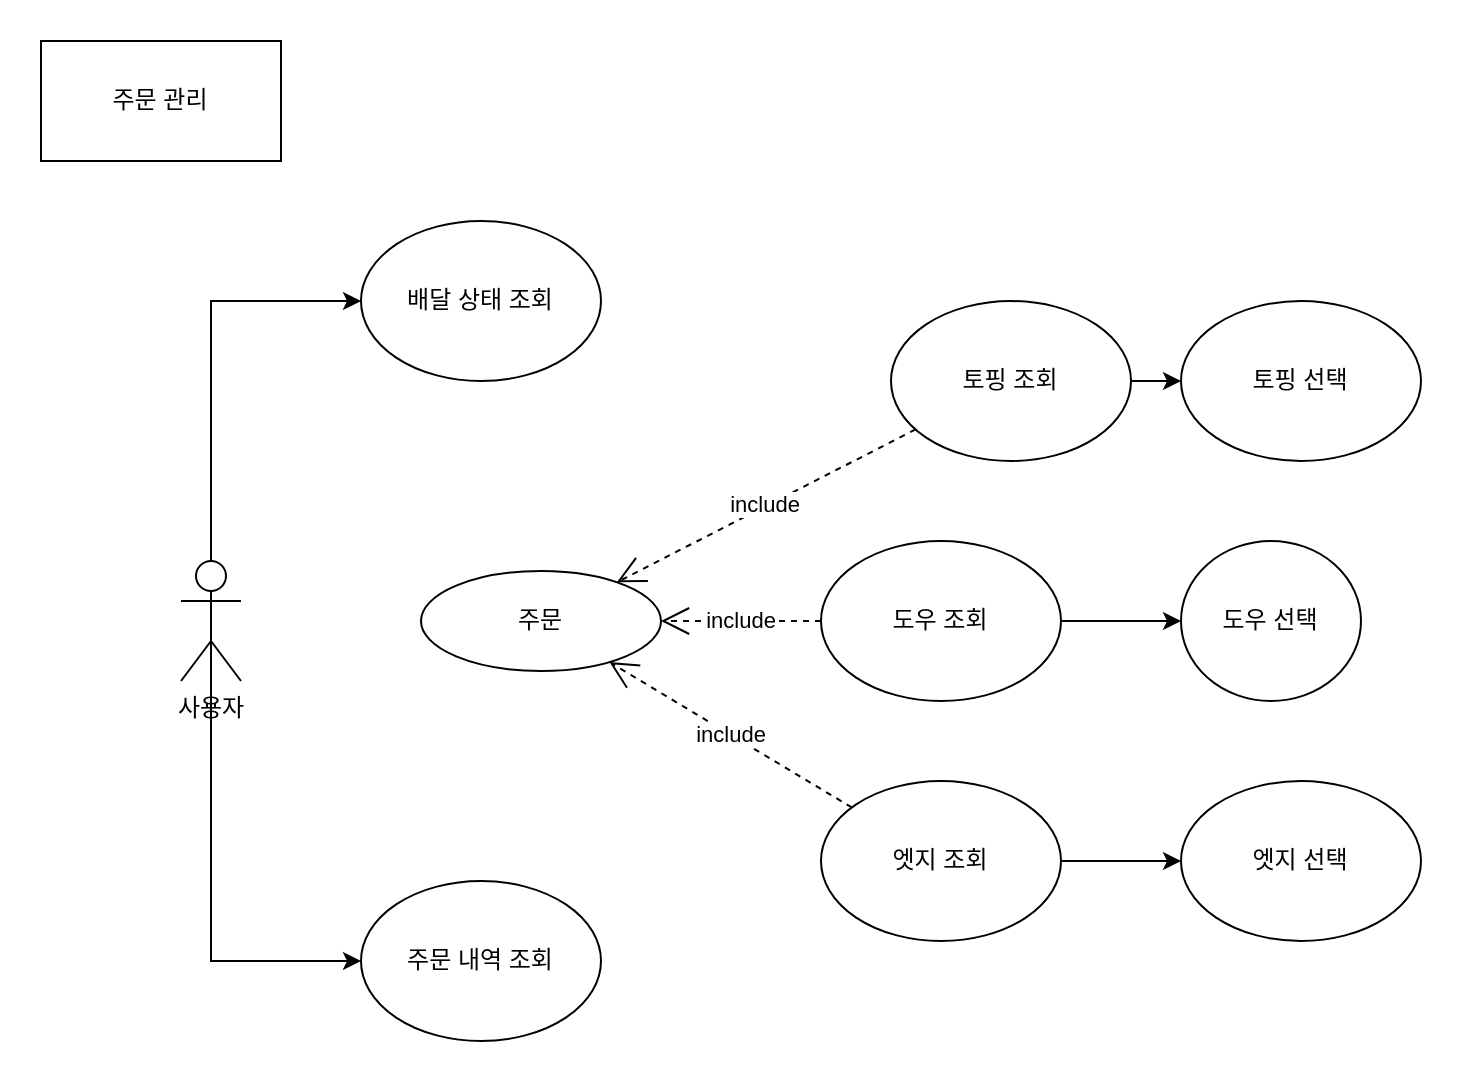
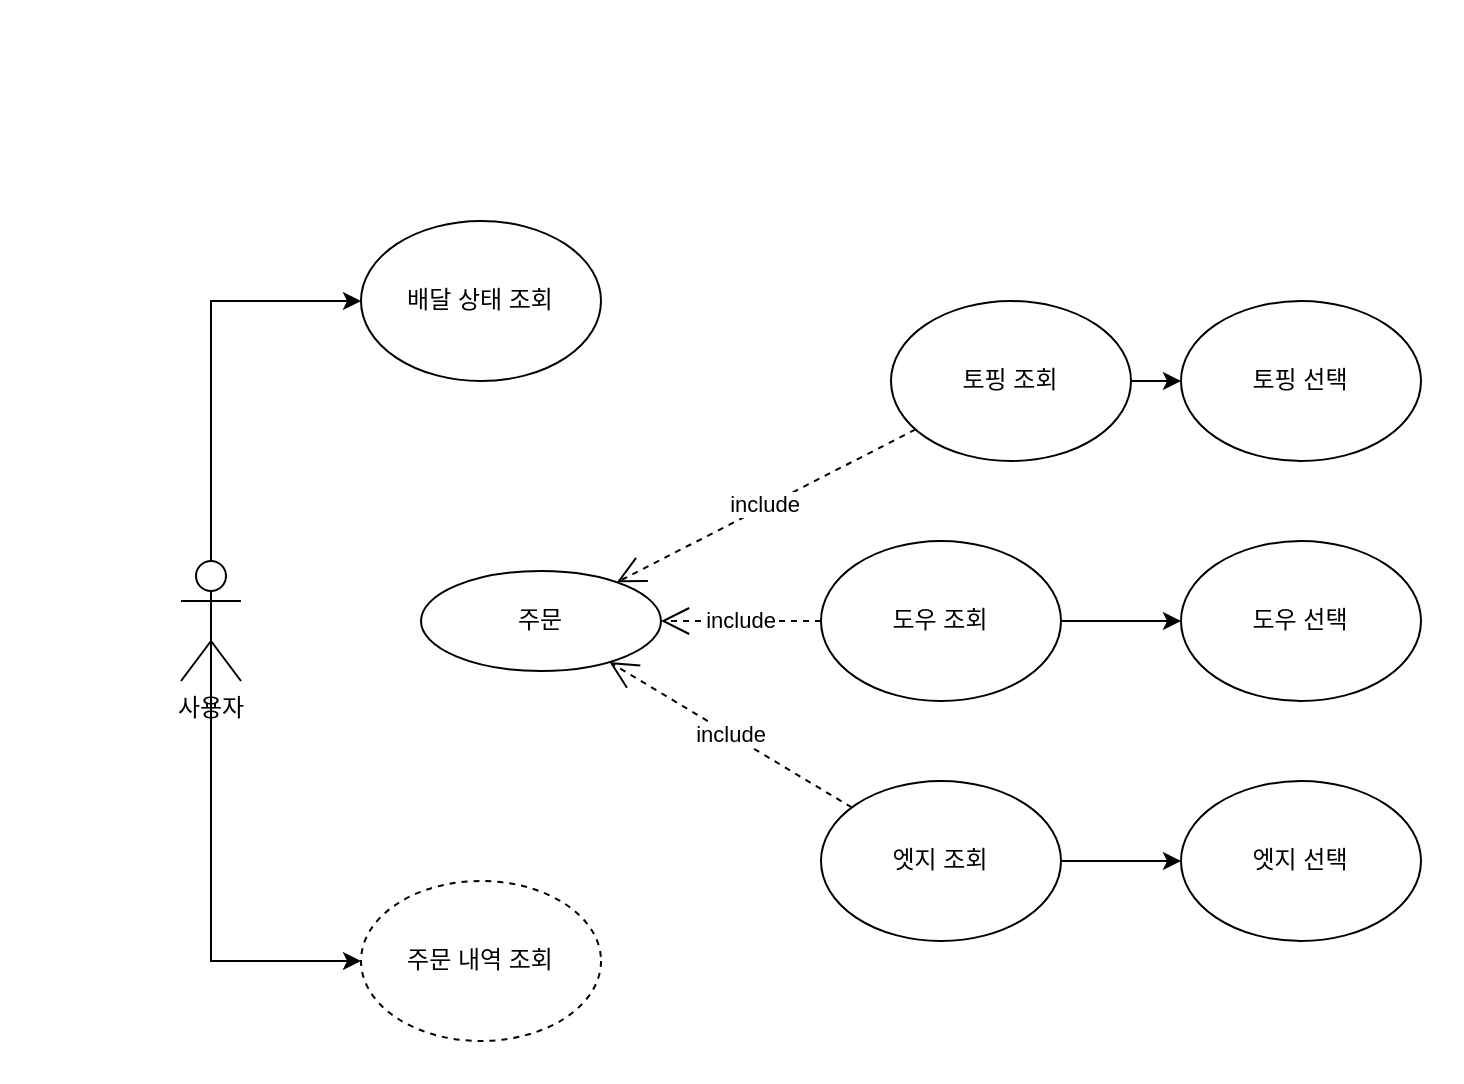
(161, 101) -> none
(1271, 621) -> (1301, 621)
(481, 961) -> (481, 961)
